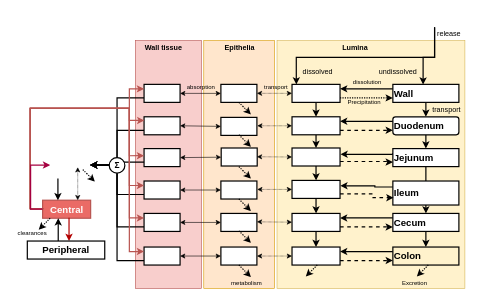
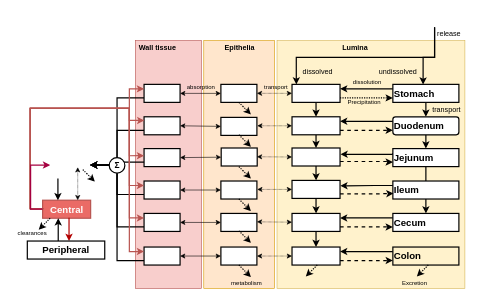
(163, 48) -> (157, 48)
(400, 93) -> (408, 93)
(426, 193) -> (426, 190)
(426, 237) -> none
